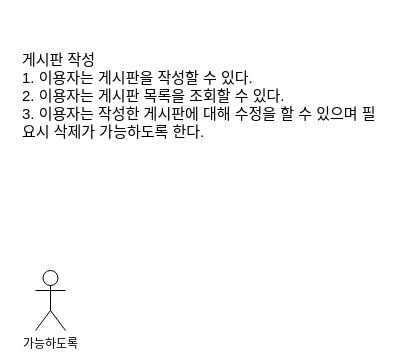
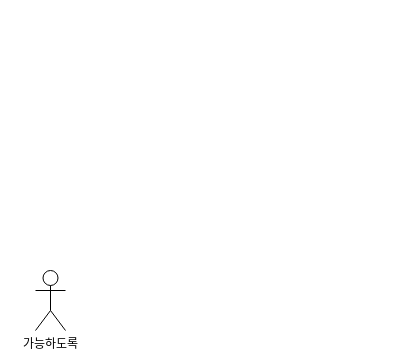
(203, 96) -> none
